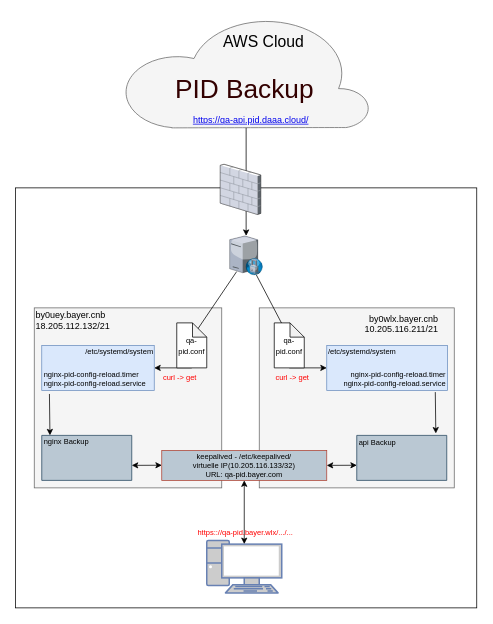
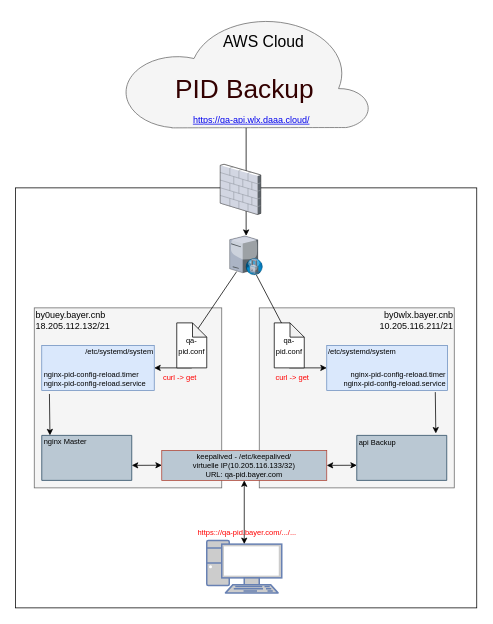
(261, 121) -> (261, 121)
(394, 323) -> (409, 319)
(67, 442) -> (67, 442)
(255, 533) -> (256, 533)
